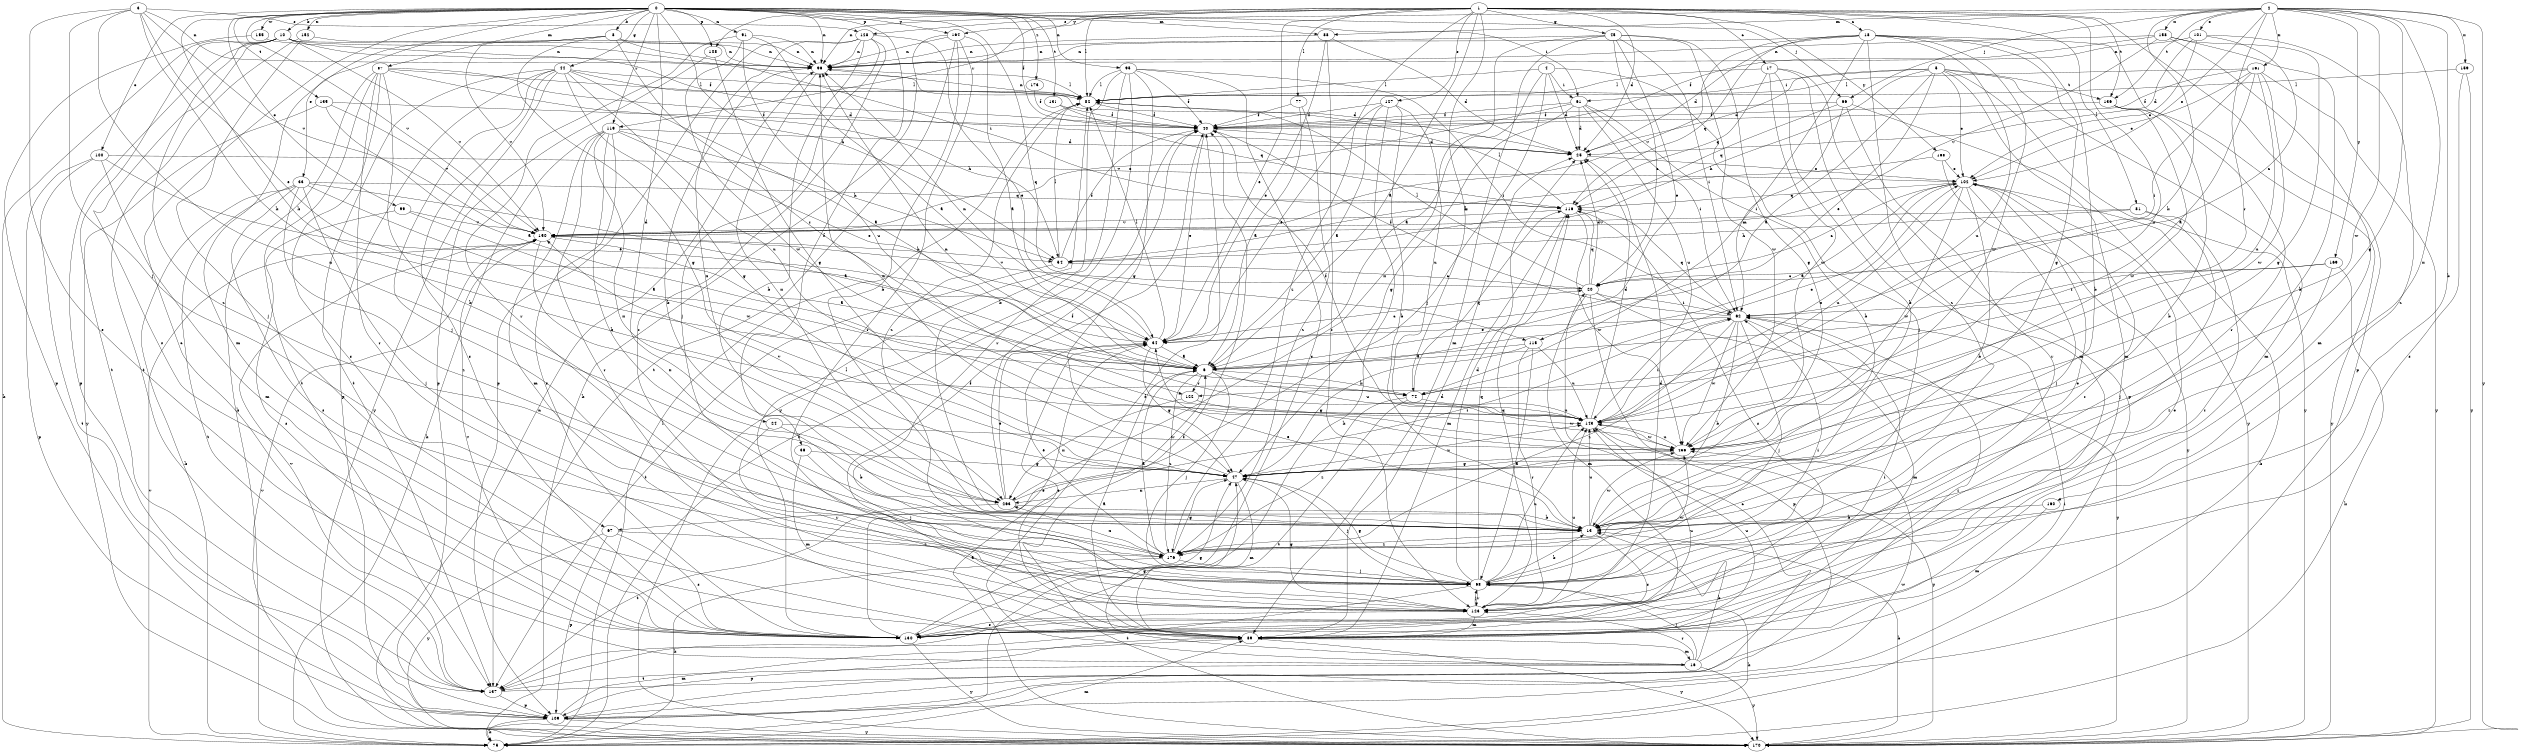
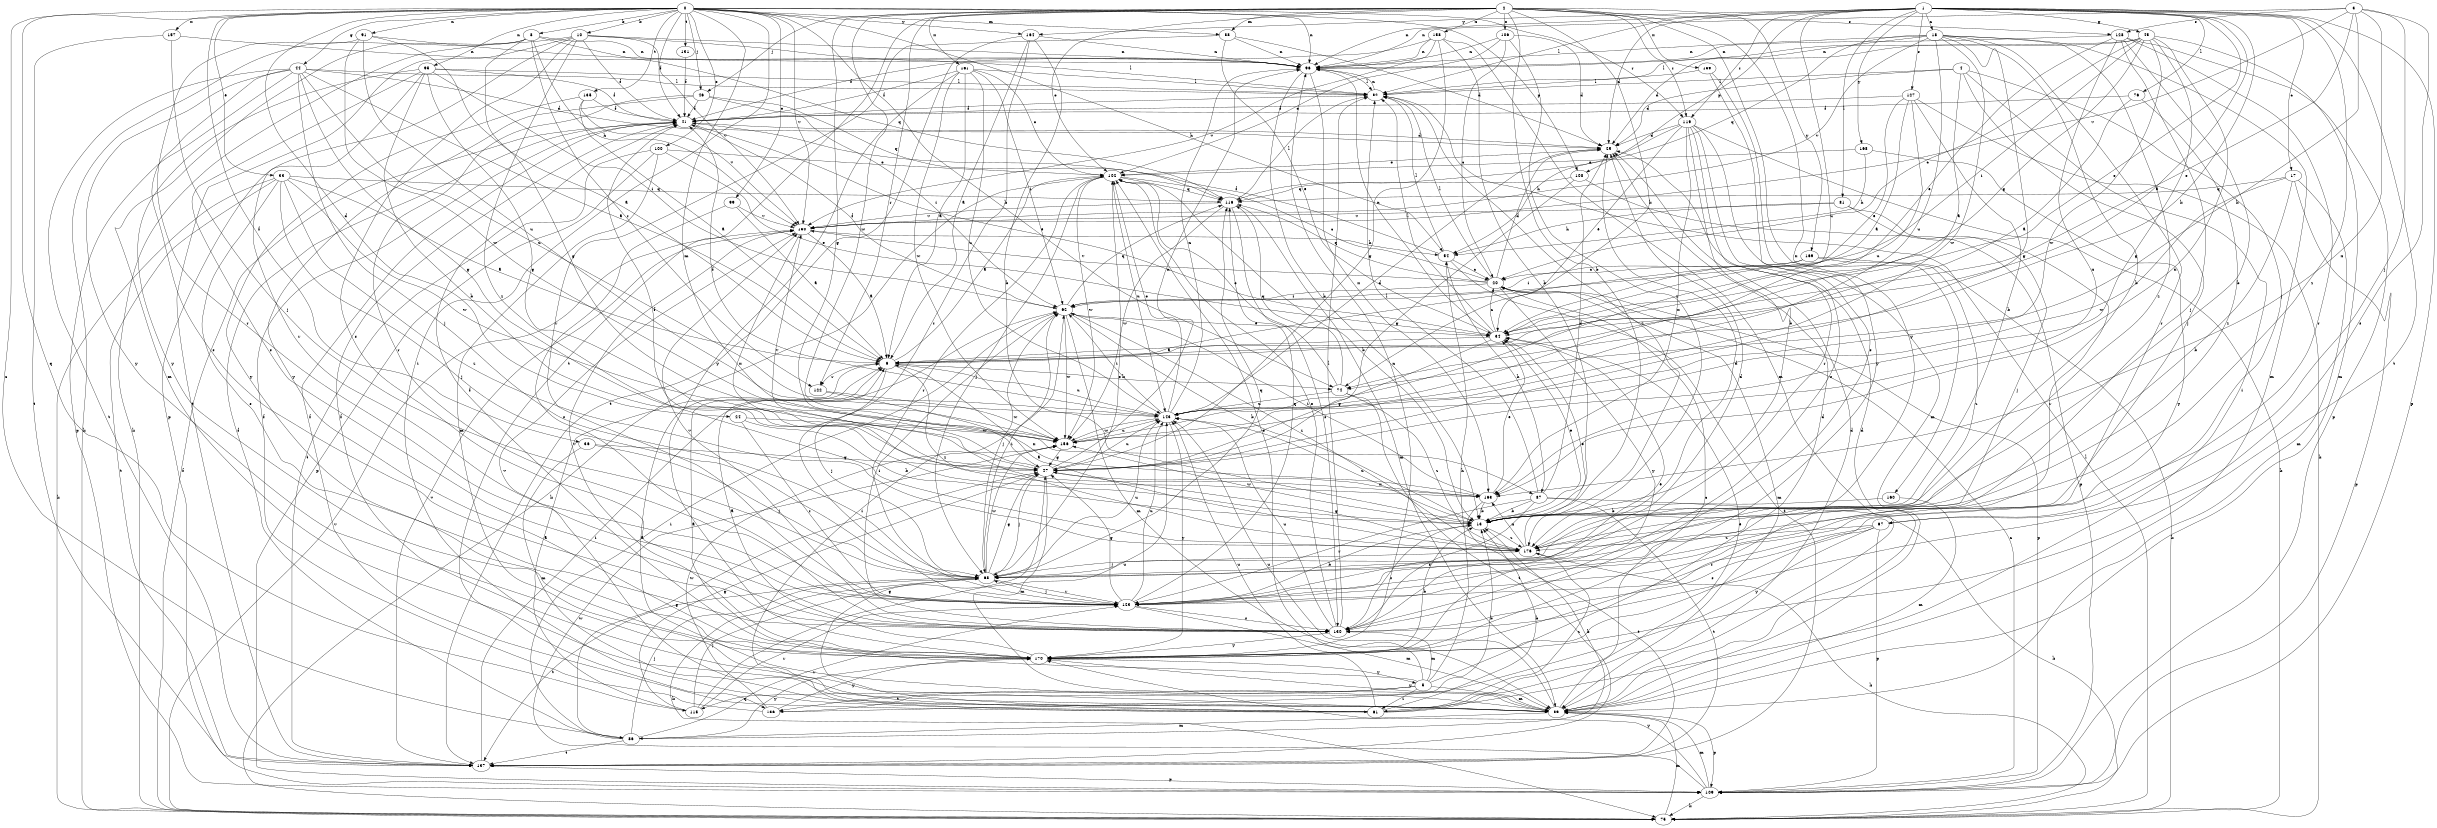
none -> (1638, 32)
(260, 35) -> none
(306, 35) -> (172, 35)
(2198, 35) -> (1505, 35)
(1035, 85) -> none
(1580, 88) -> (1780, 58)
(1299, 102) -> (2137, 95)
(1845, 102) -> (701, 95)
(747, 120) -> (1510, 370)
(991, 129) -> (900, 122)
(1206, 129) -> (684, 122)
(511, 142) -> (605, 136)
(1306, 169) -> (1430, 182)
(1677, 196) -> (2004, 189)
(1839, 209) -> (745, 699)
(1700, 262) -> (2245, 438)
(654, 323) -> (82, 764)
(1602, 327) -> (998, 248)
(651, 433) -> (439, 460)
(1682, 450) -> (1065, 444)
(1517, 464) -> (713, 645)
(1007, 504) -> (1488, 498)
none -> (1672, 537)
(2304, 559) -> (1231, 663)
(1535, 562) -> (1295, 576)
(1089, 568) -> none
none -> (1511, 592)
(1693, 665) -> (631, 739)
none -> (1538, 672)
